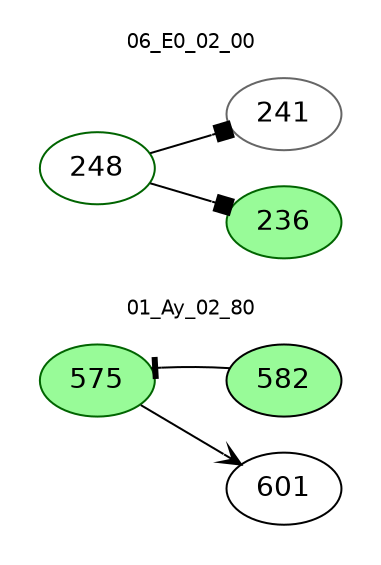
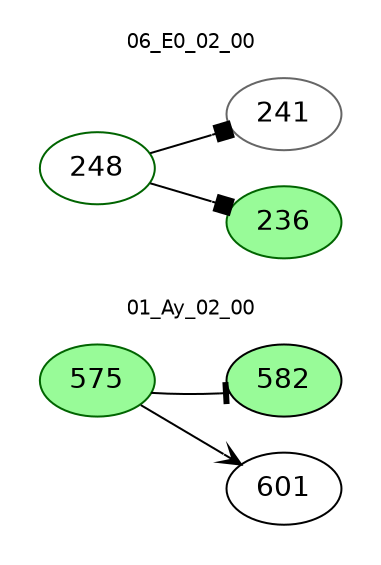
(191, 309) -> (191, 309)
(196, 367) -> (186, 394)
